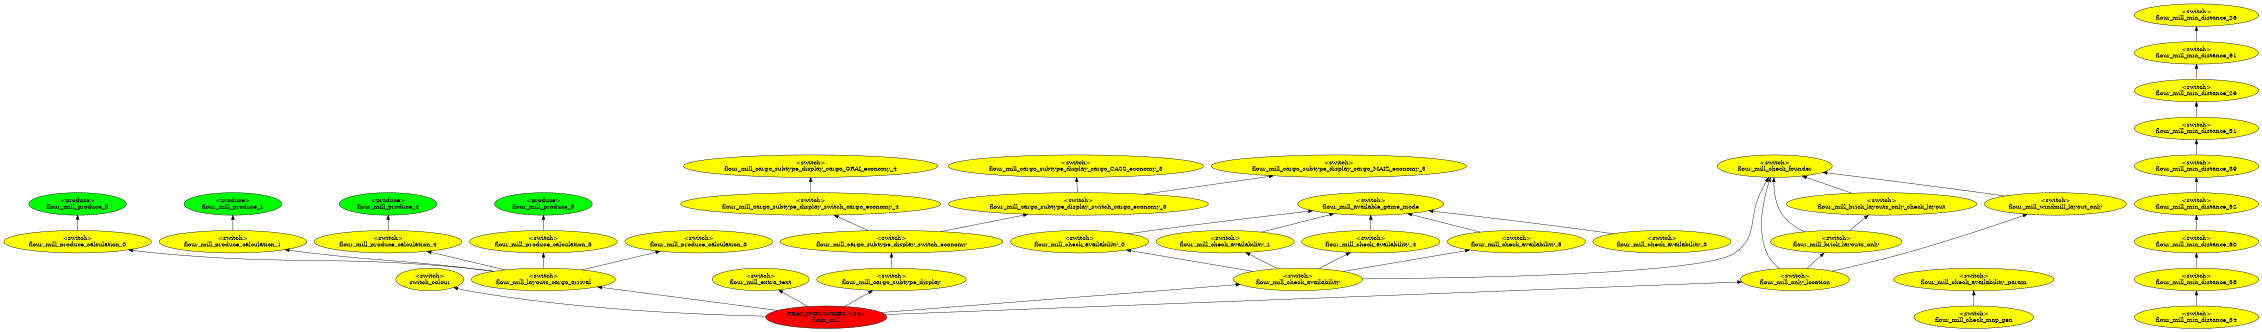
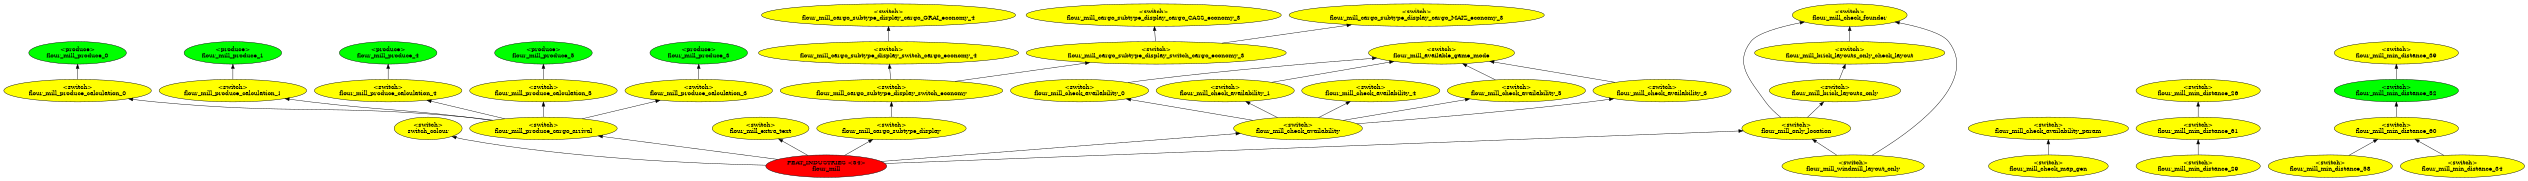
none -> (699, 53)
(2196, 128) -> none
(2196, 204) -> (2396, 91)
(1781, 212) -> none
(1371, 225) -> none
(1928, 246) -> (1826, 148)
(1590, 273) -> (1483, 113)
(543, 279) -> (543, 128)
(2196, 300) -> (2431, 148)
